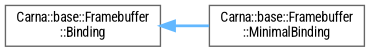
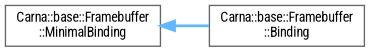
(192, 26) -> (192, 26)
